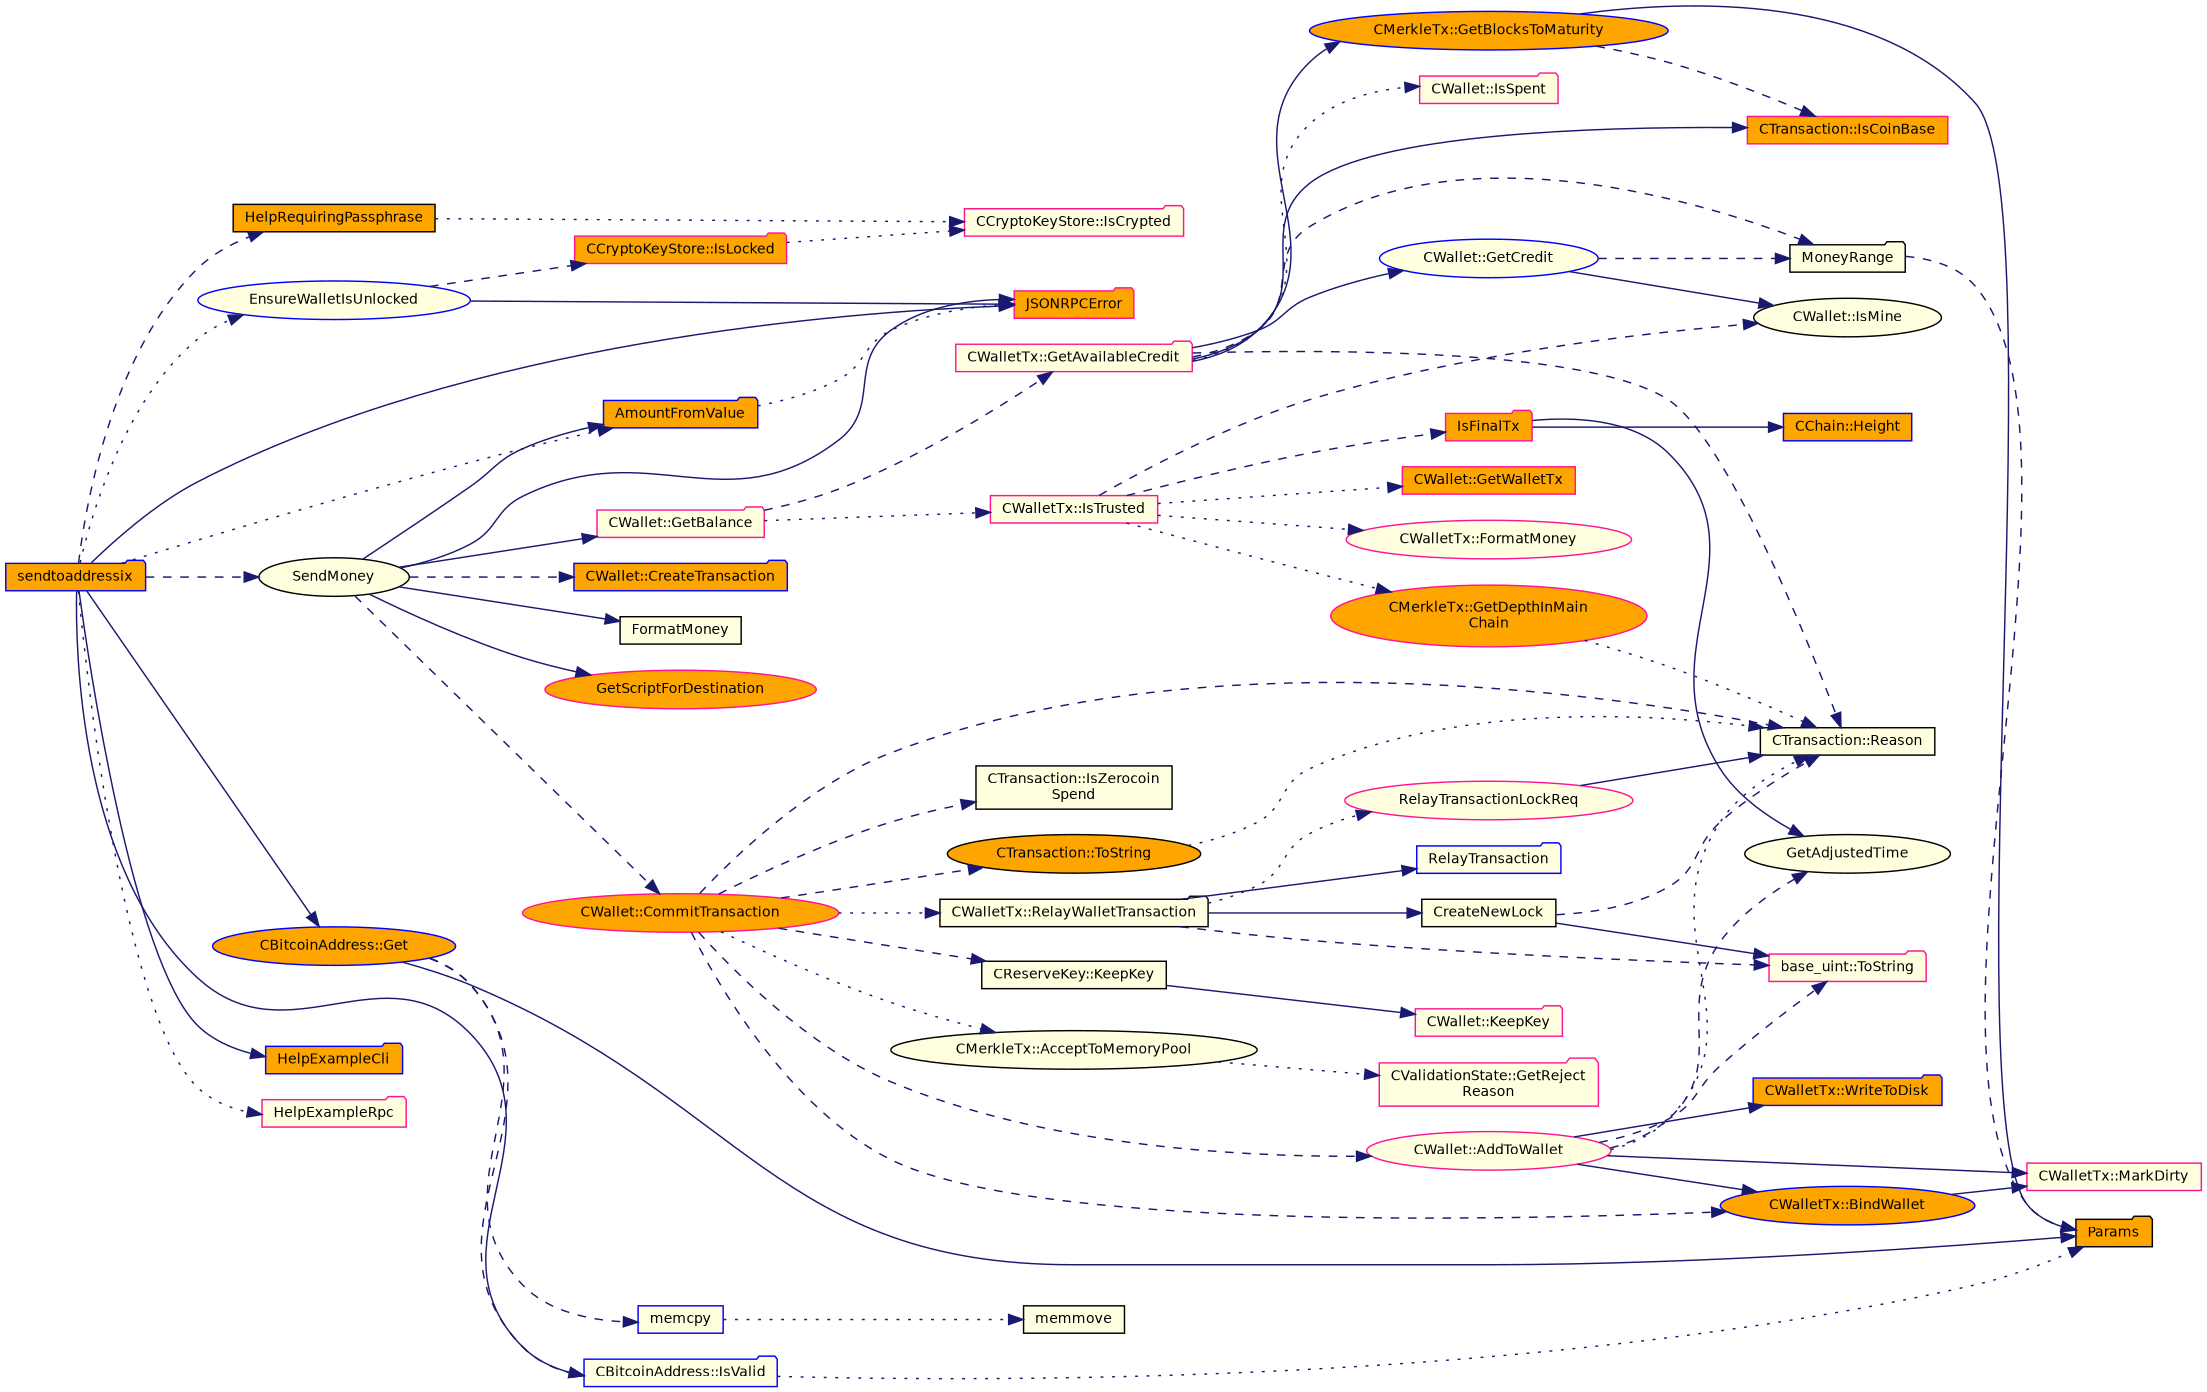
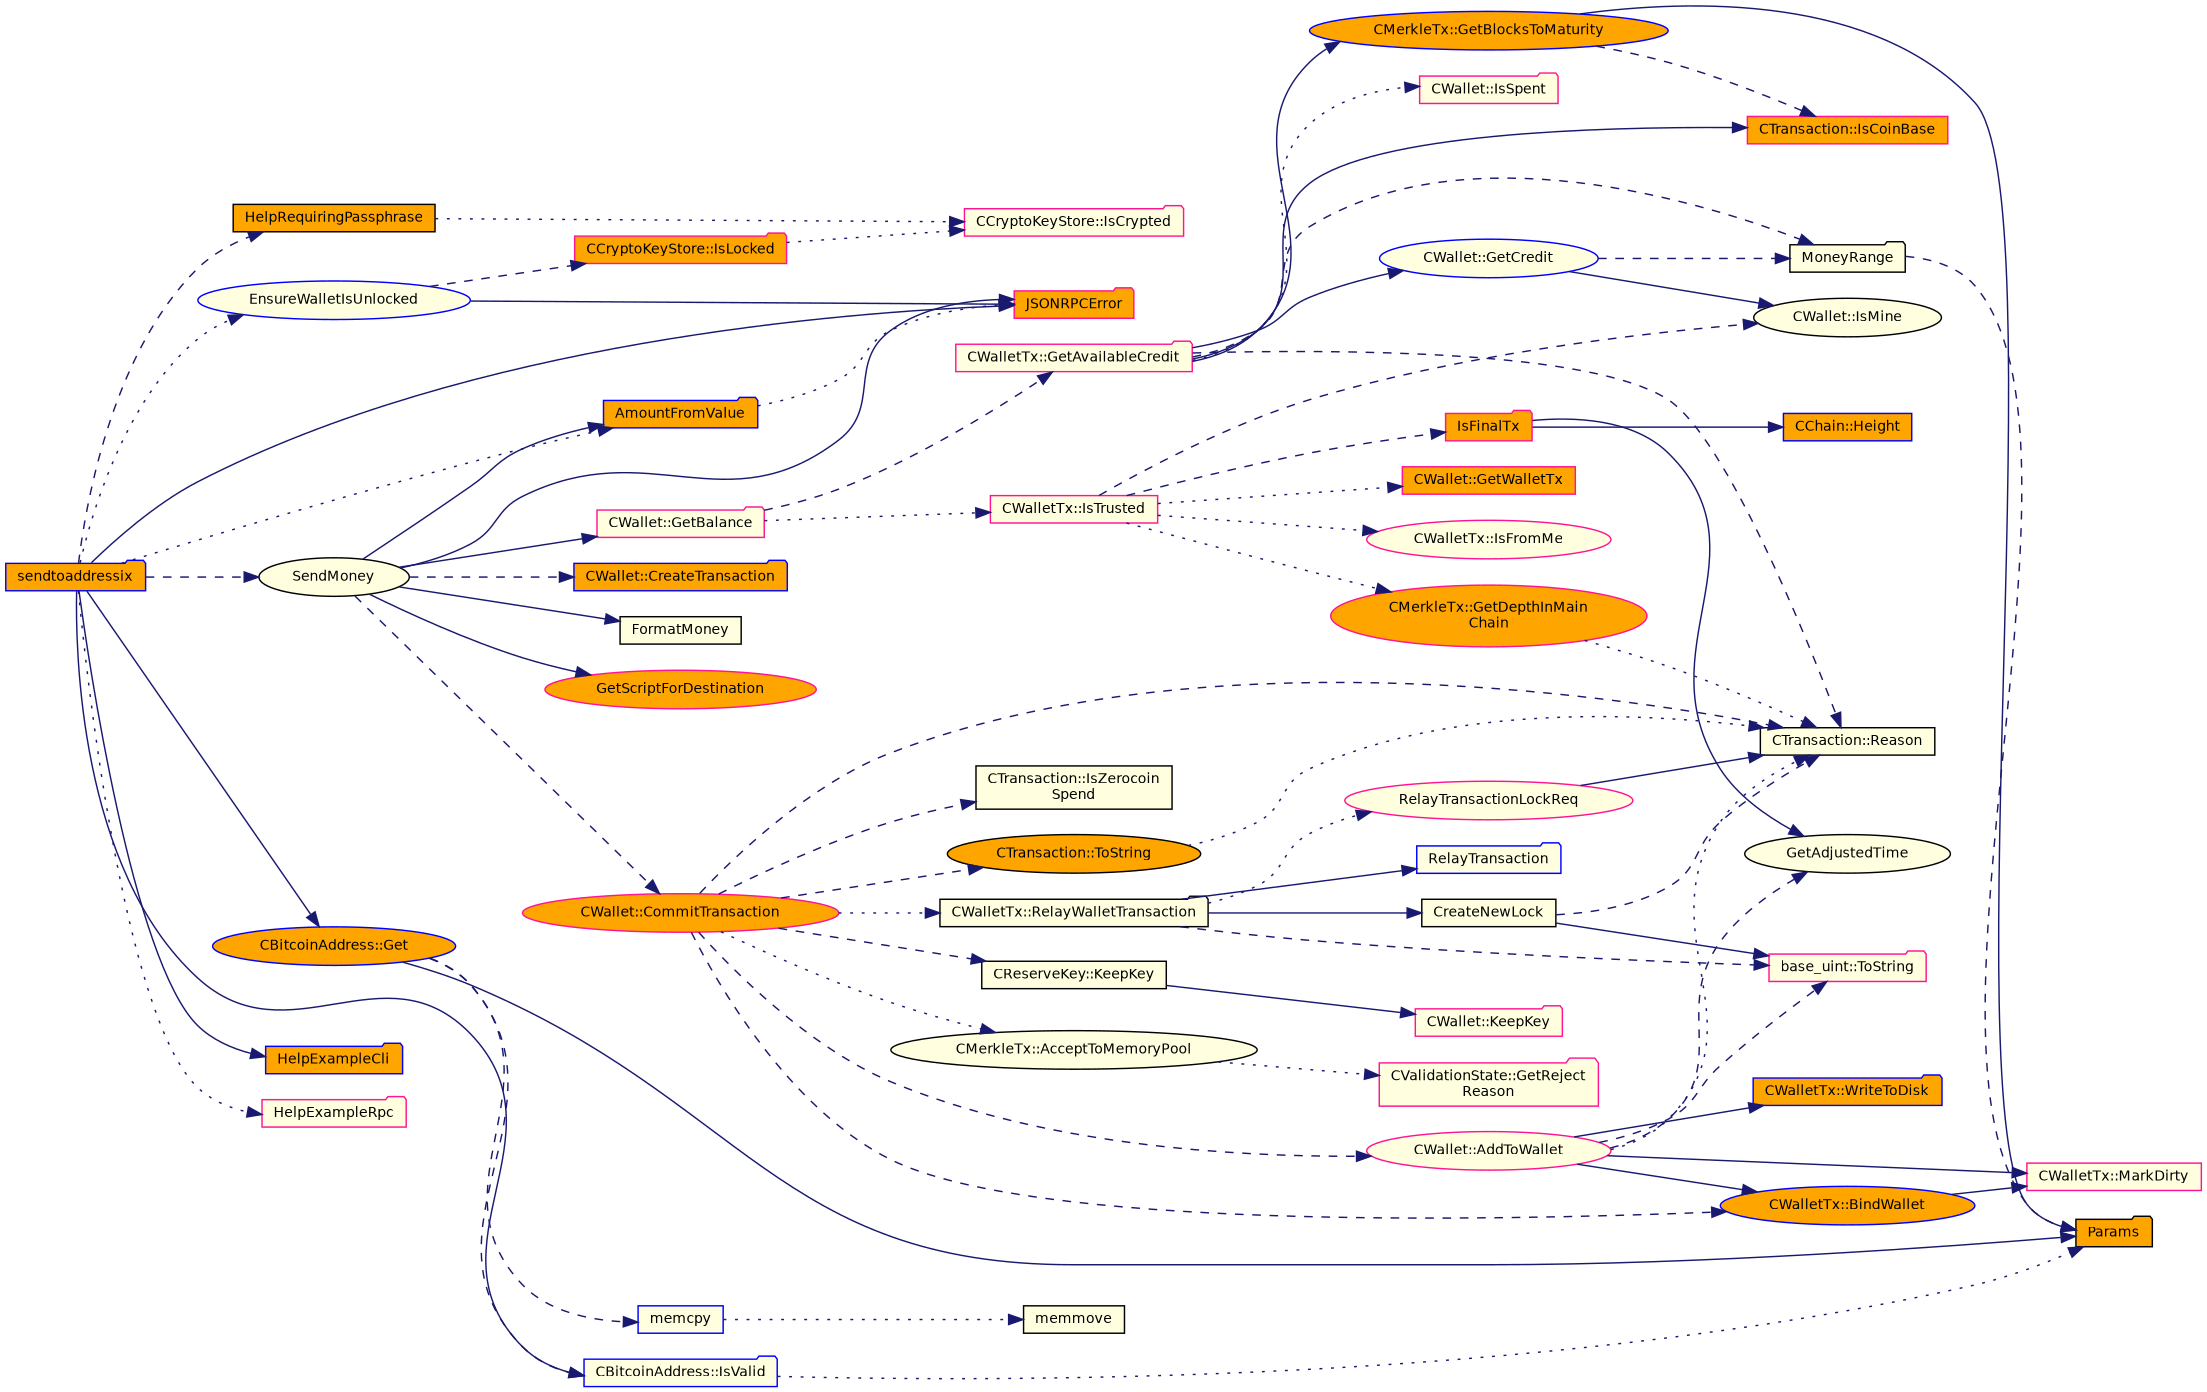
(1489, 540) -> (1489, 540)
